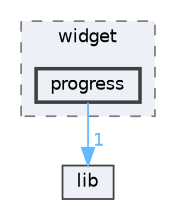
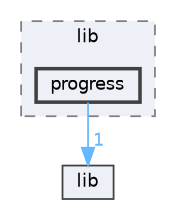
(88, 38) -> (88, 38)
